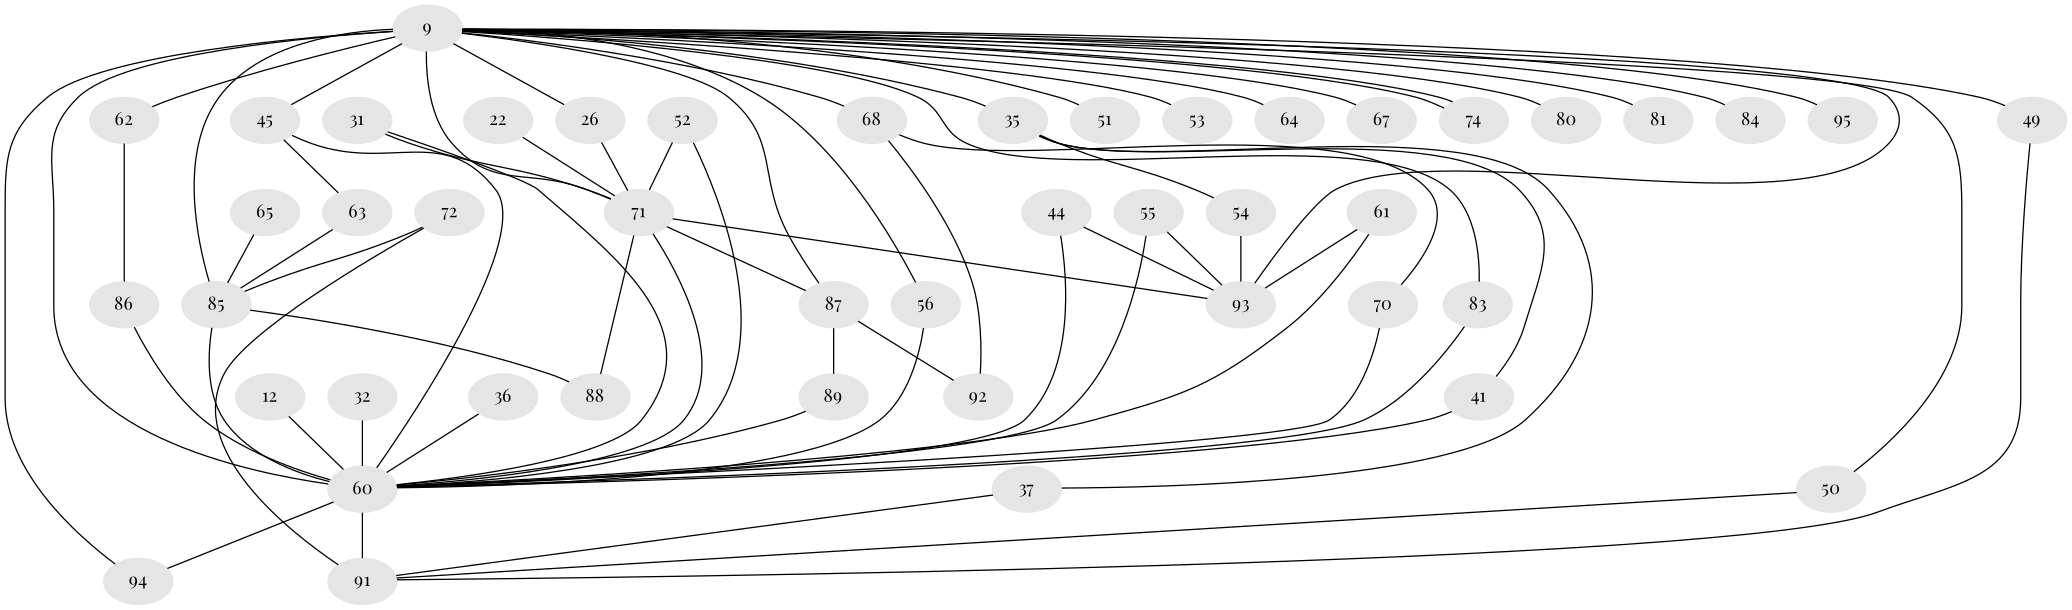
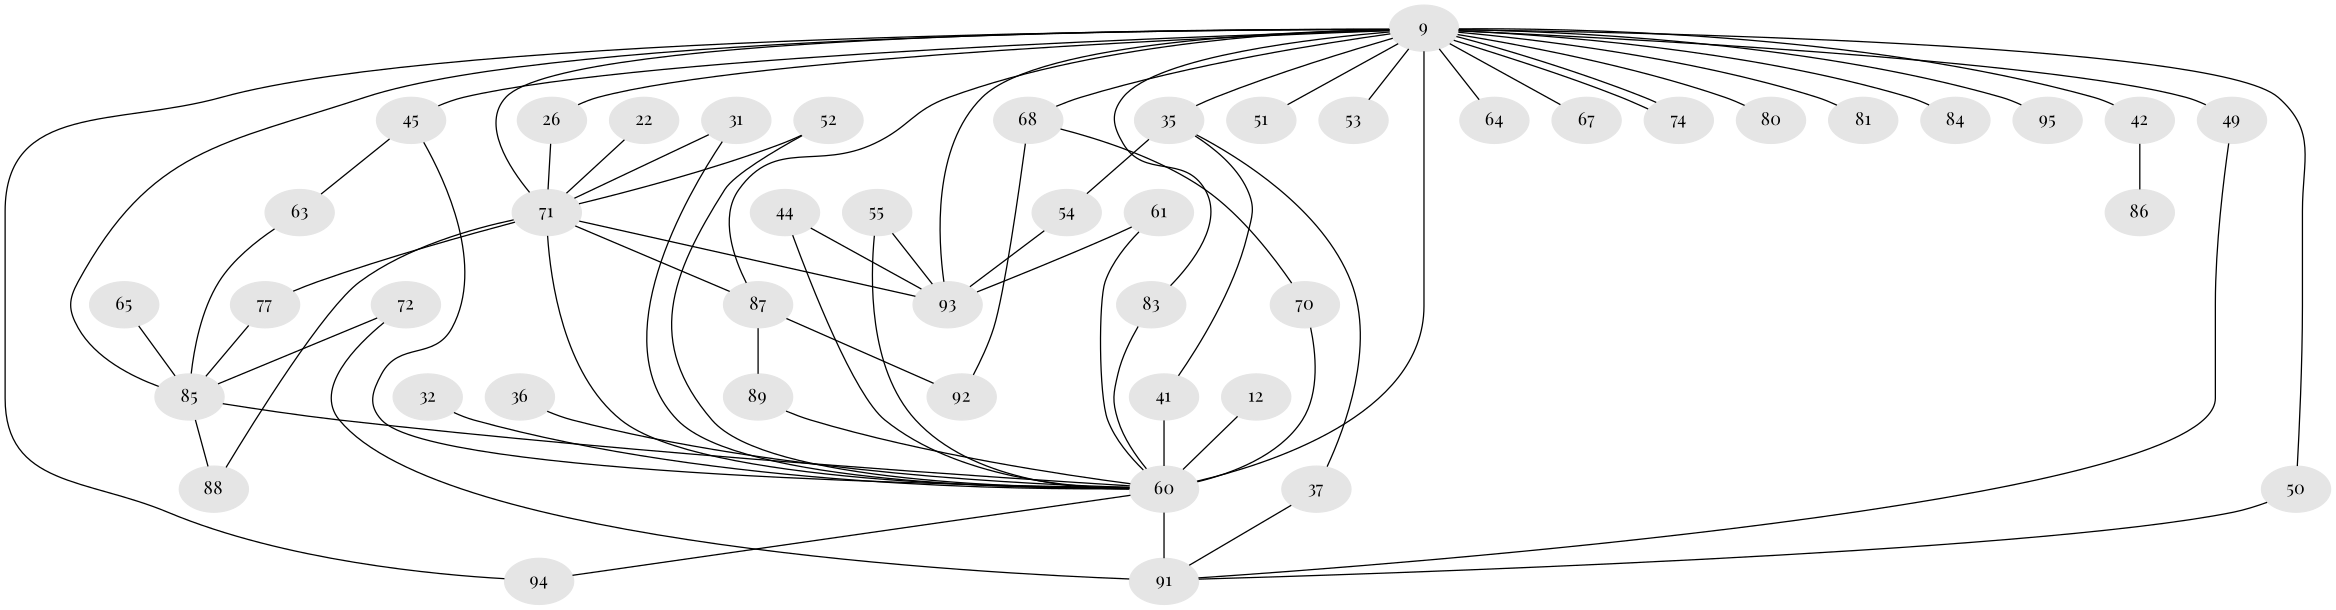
(124, 120) -> (2140, 120)
none -> (265, 305)
(926, 305) -> none
(208, 423) -> none
